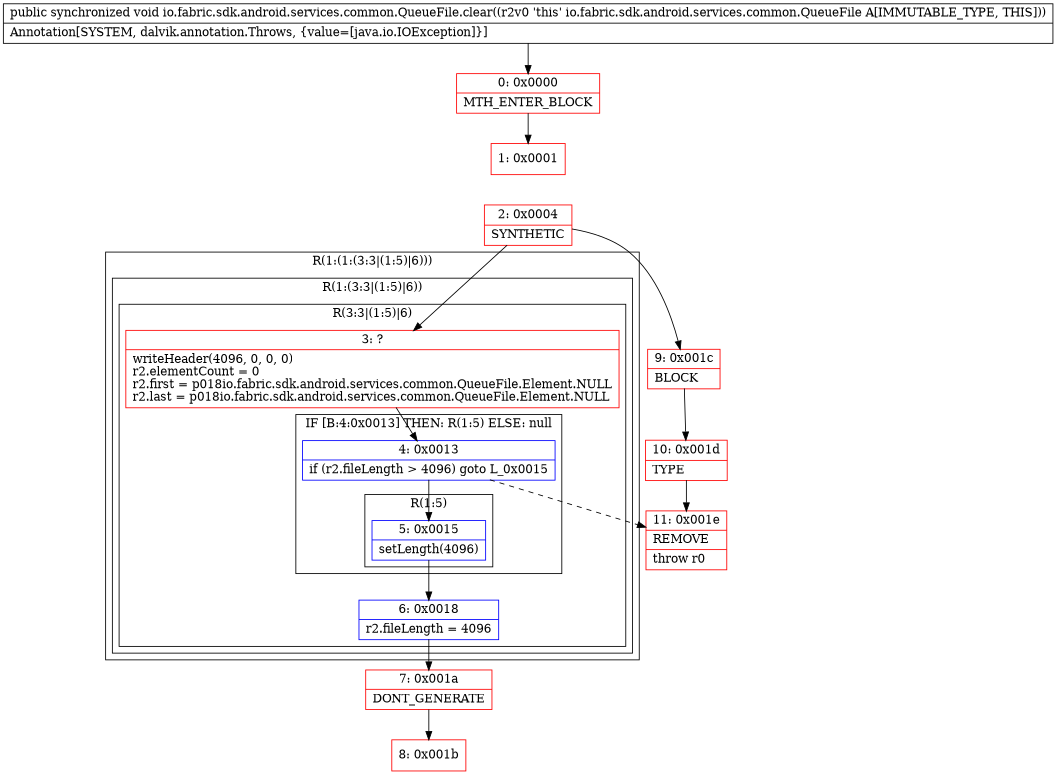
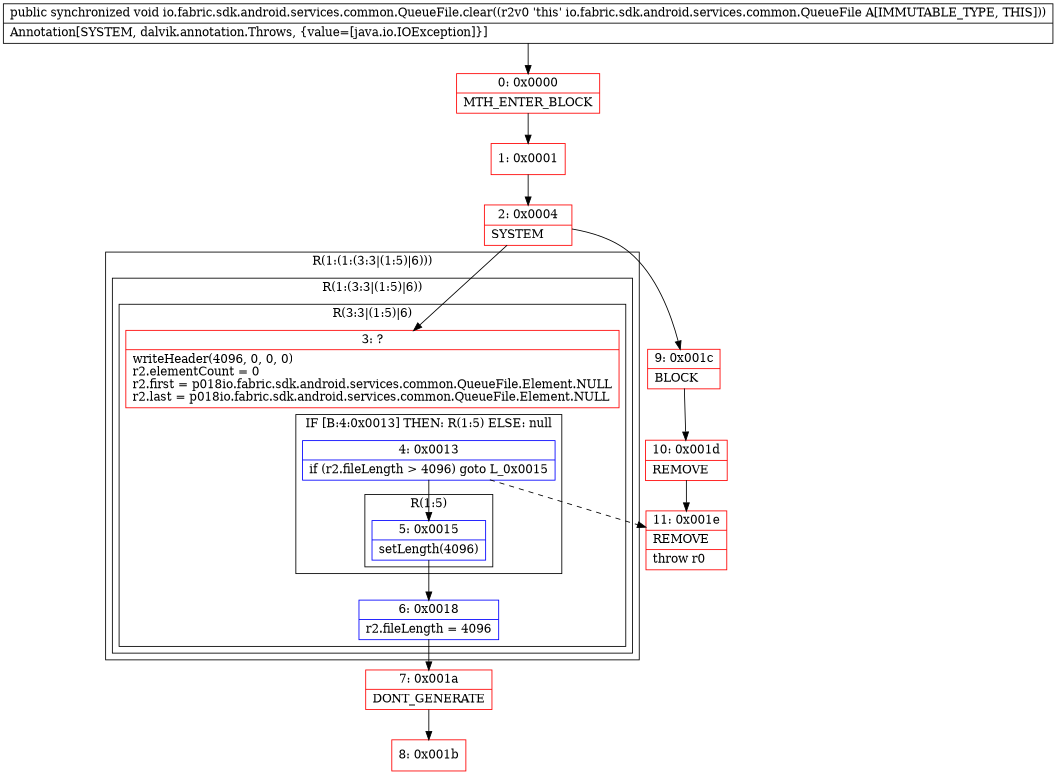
none -> (528, 186)
(528, 235) -> (518, 235)
(404, 421) -> none
(669, 470) -> (680, 470)
